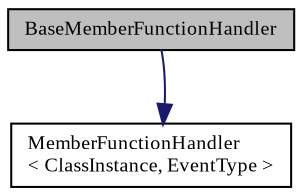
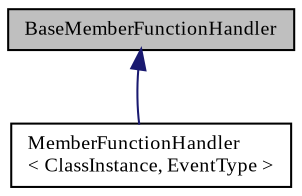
(165, 76) -> (137, 97)
